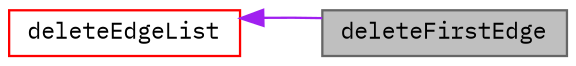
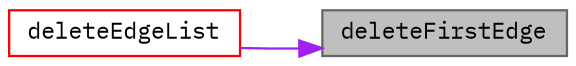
(293, 18) -> (270, 49)
